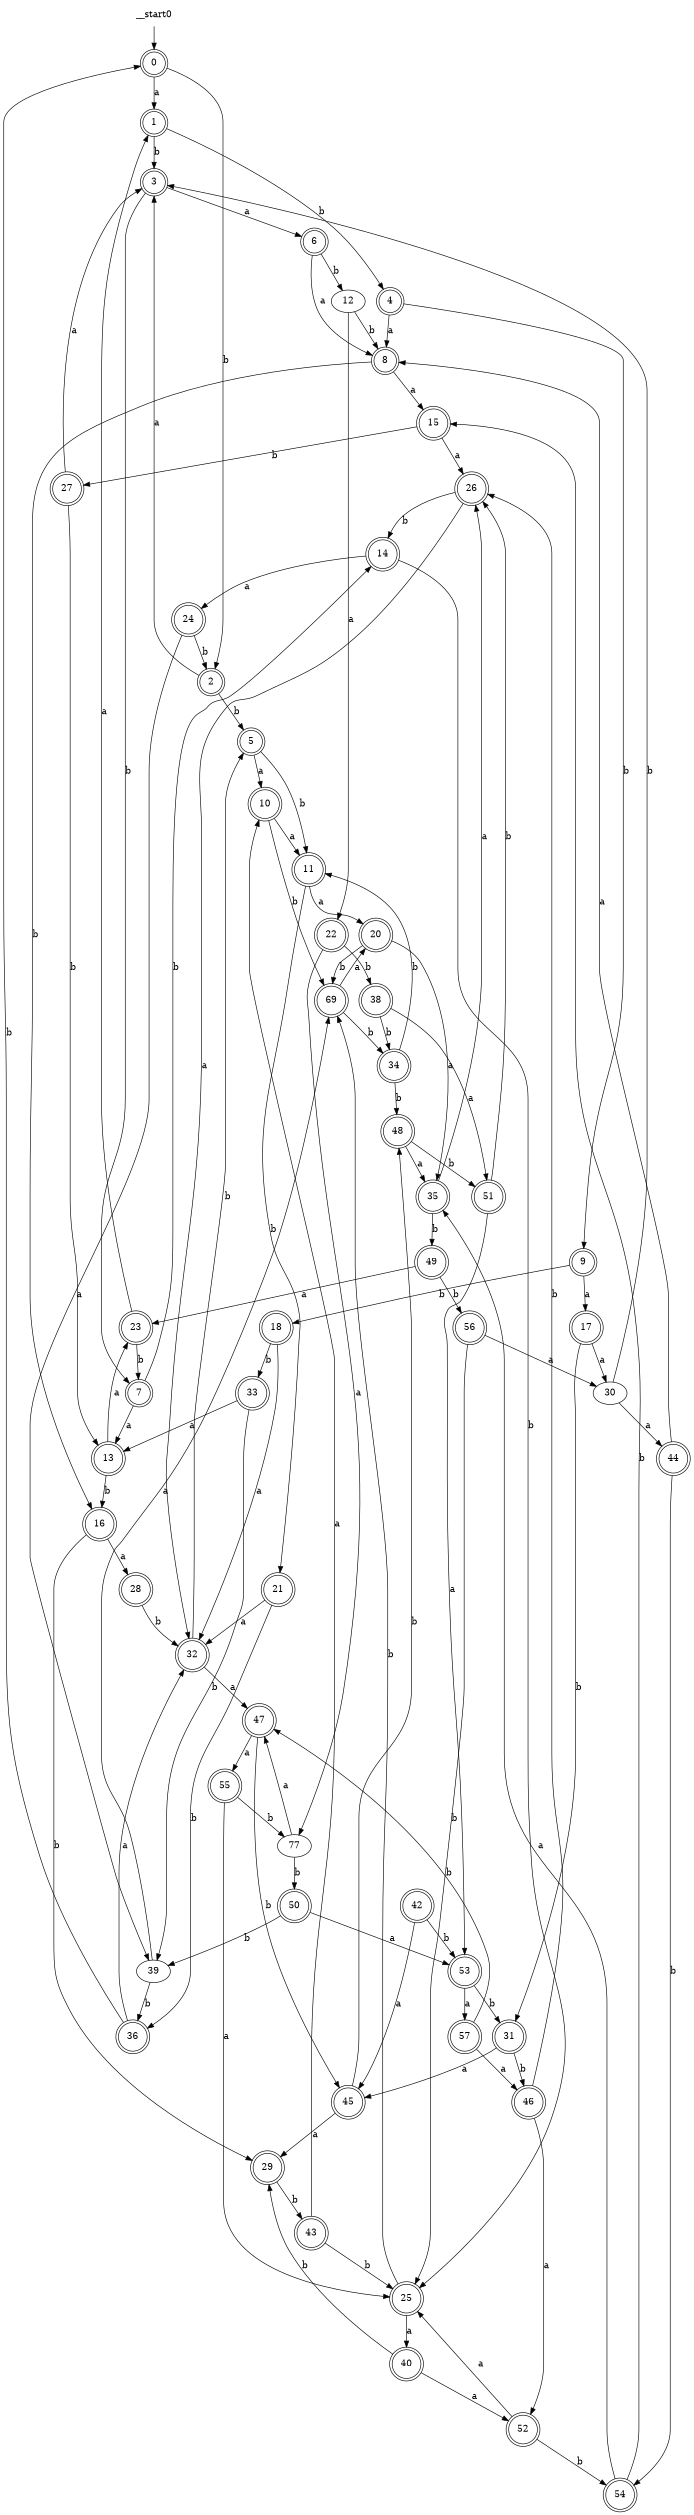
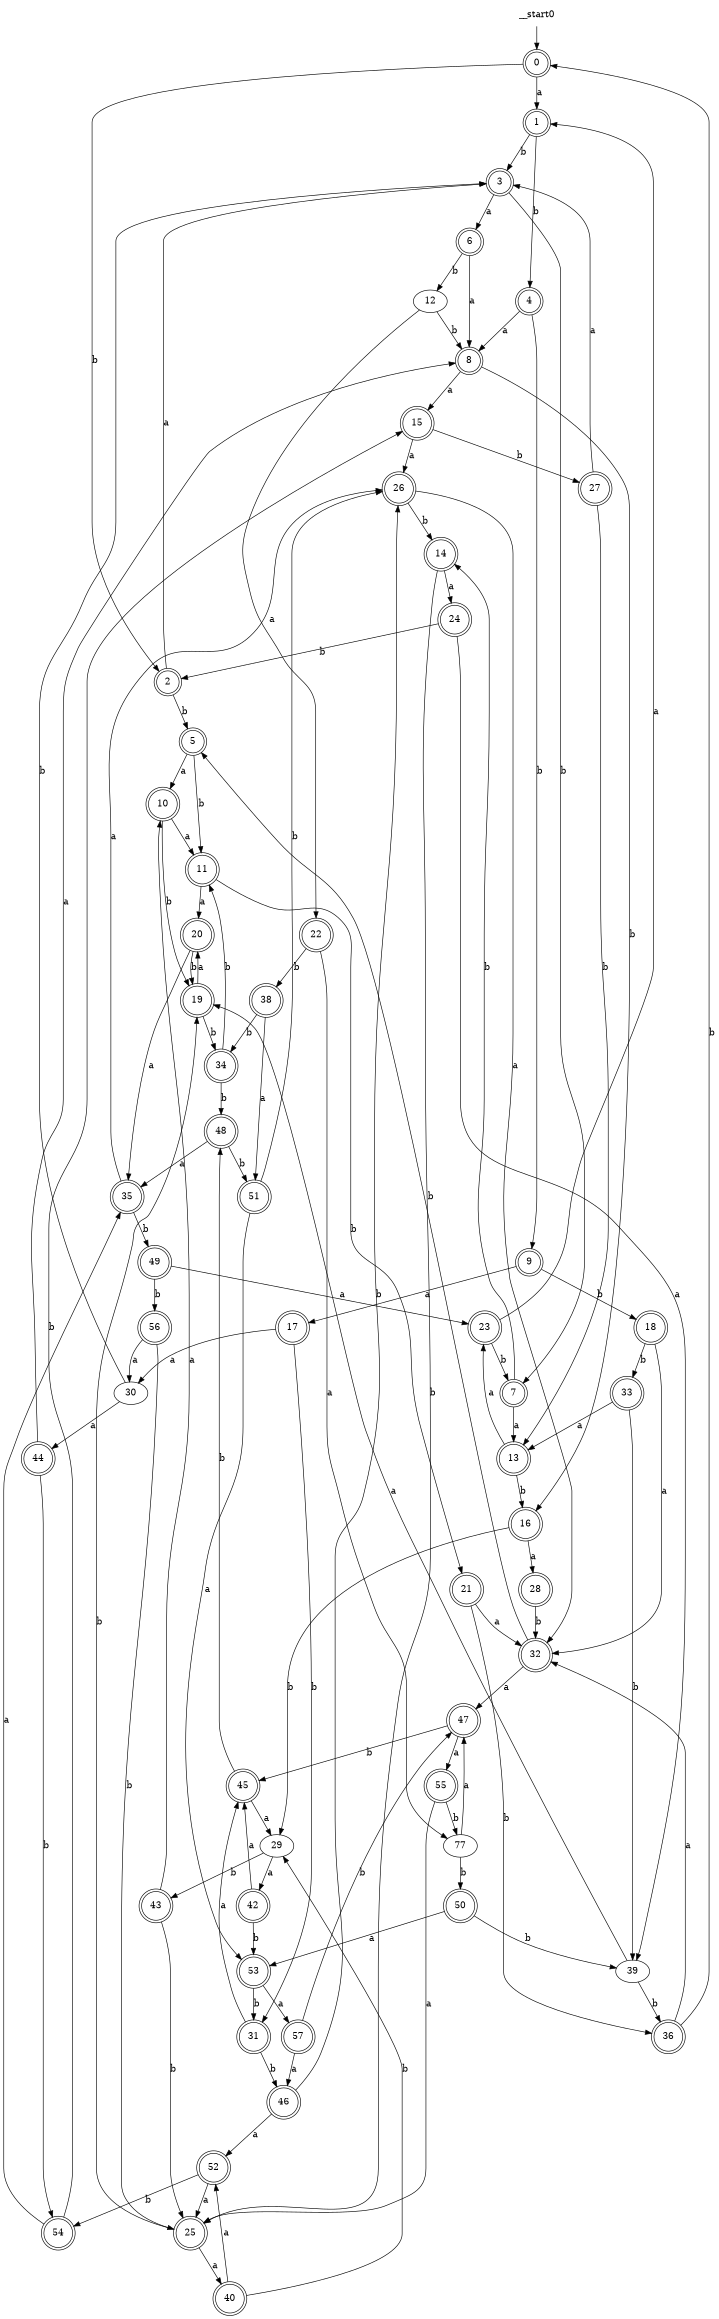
(331, 1000) -> (197, 1000)
none -> (267, 1871)
(267, 2168) -> (277, 1846)
